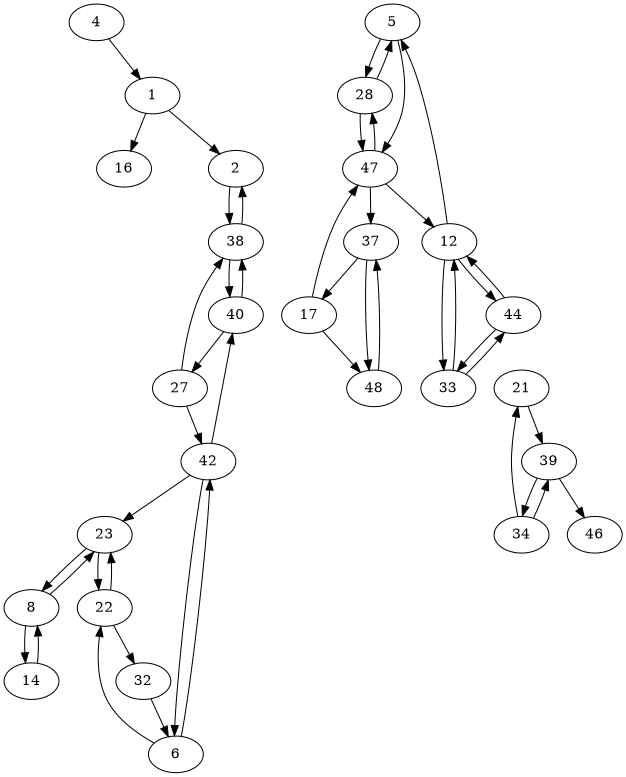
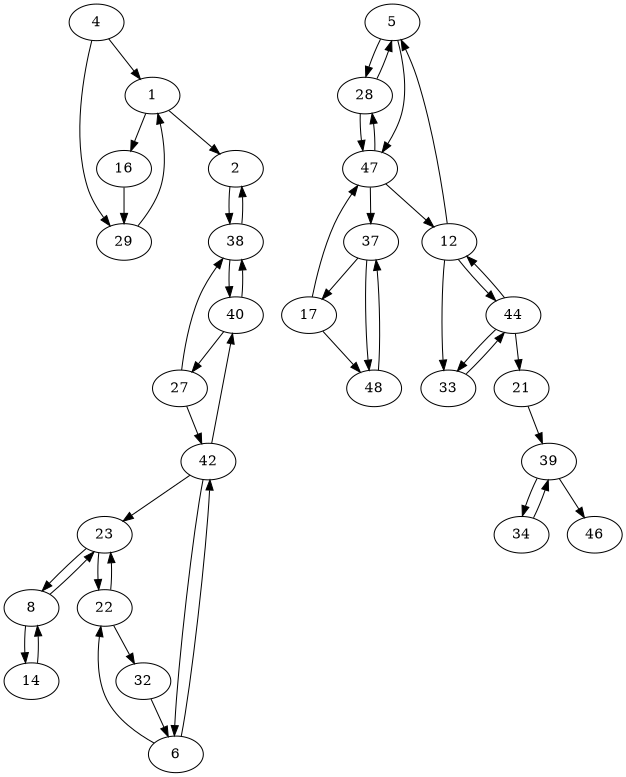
none -> (124, 242)
(456, 320) -> none
(512, 467) -> (517, 347)
